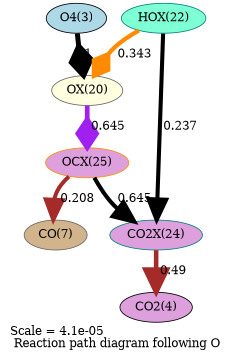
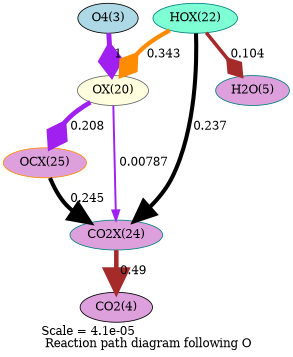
(78, 40) -> (109, 39)
none -> (253, 91)
(106, 127) -> (86, 127)
none -> (115, 158)
(133, 199) -> (86, 199)
(56, 235) -> none
